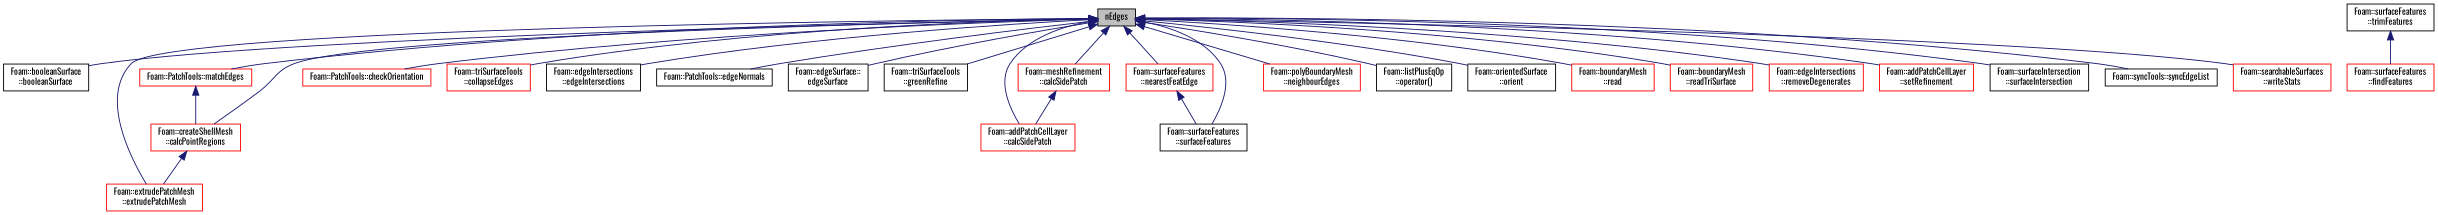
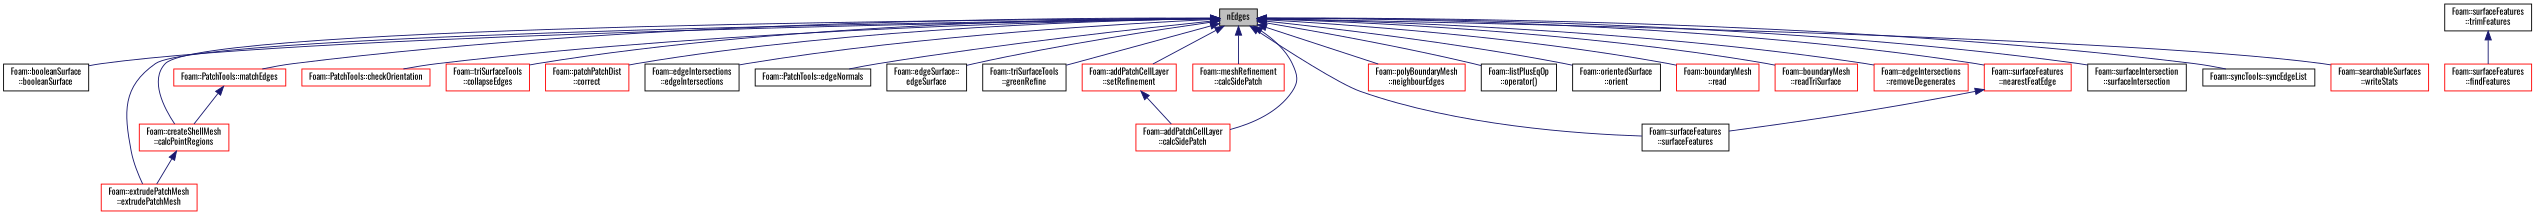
none -> (587, 77)
(1044, 111) -> (1159, 111)
